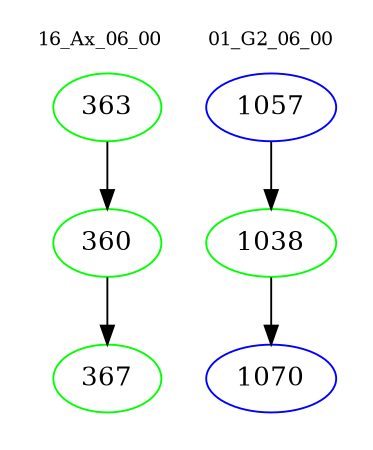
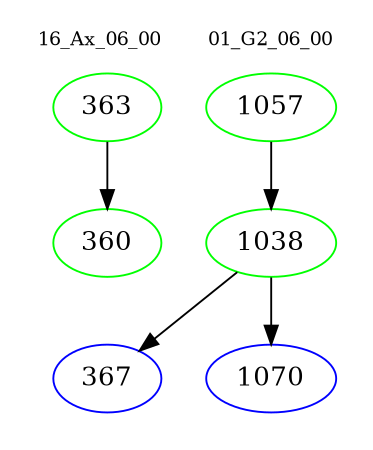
(271, 107) -> (271, 107)
(107, 302) -> (204, 299)
(107, 379) -> (107, 379)
